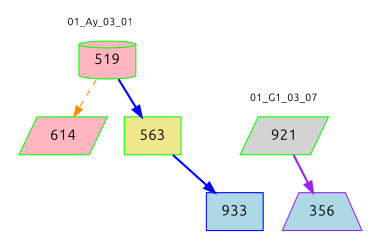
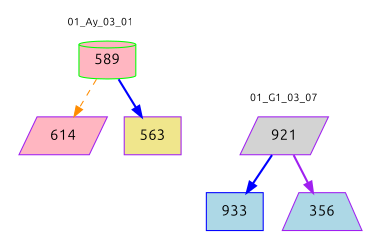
(107, 60) -> (107, 60)
(63, 136) -> (63, 136)
(153, 136) -> (153, 136)
(284, 136) -> (284, 136)
(190, 170) -> (262, 169)
